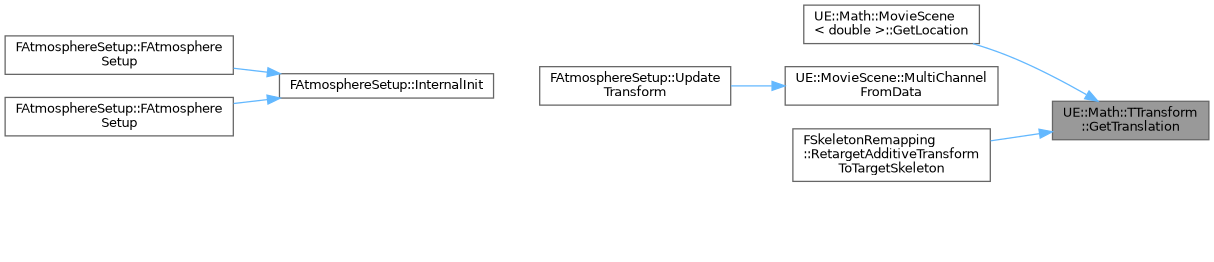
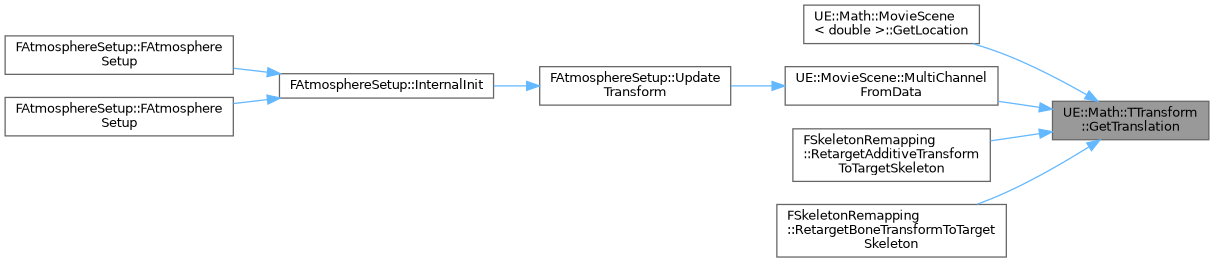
none -> (510, 86)
none -> (1019, 104)
none -> (892, 231)
